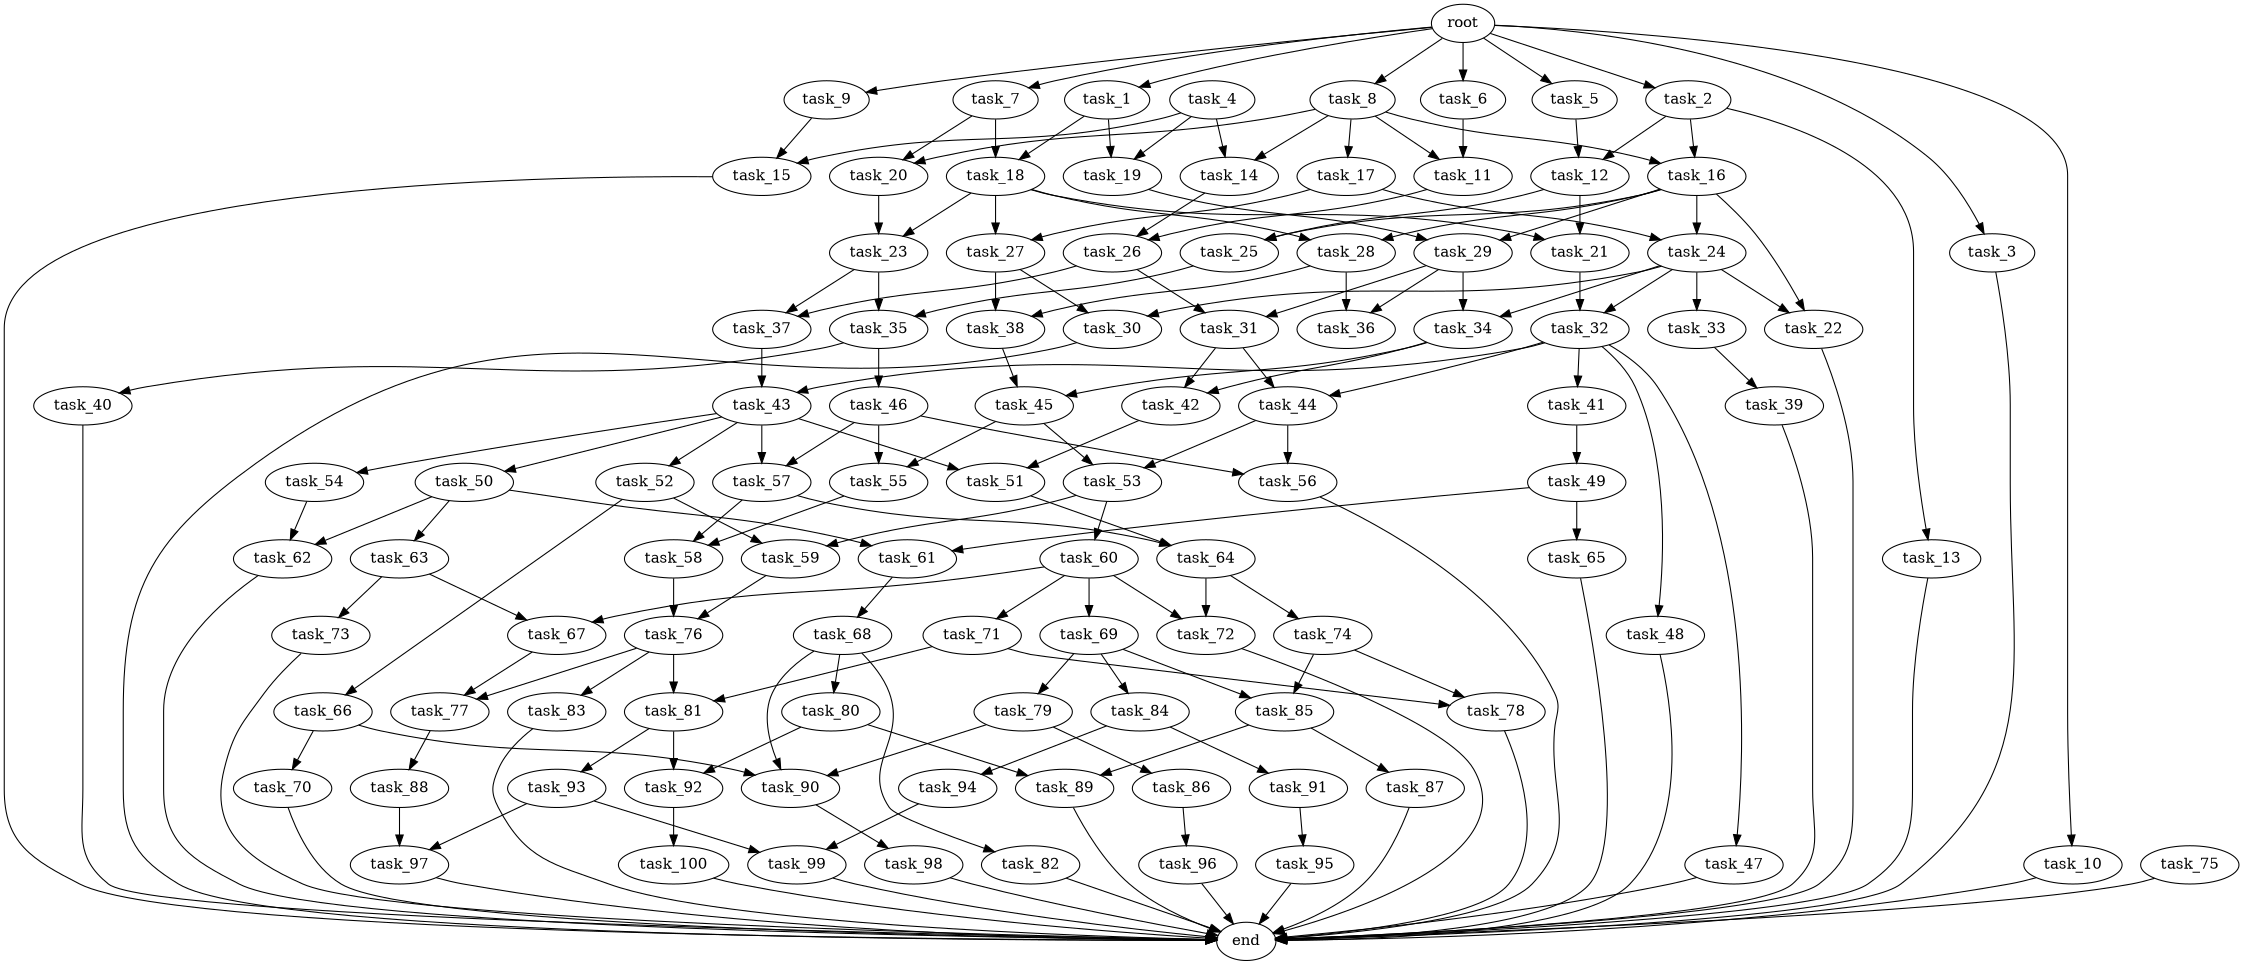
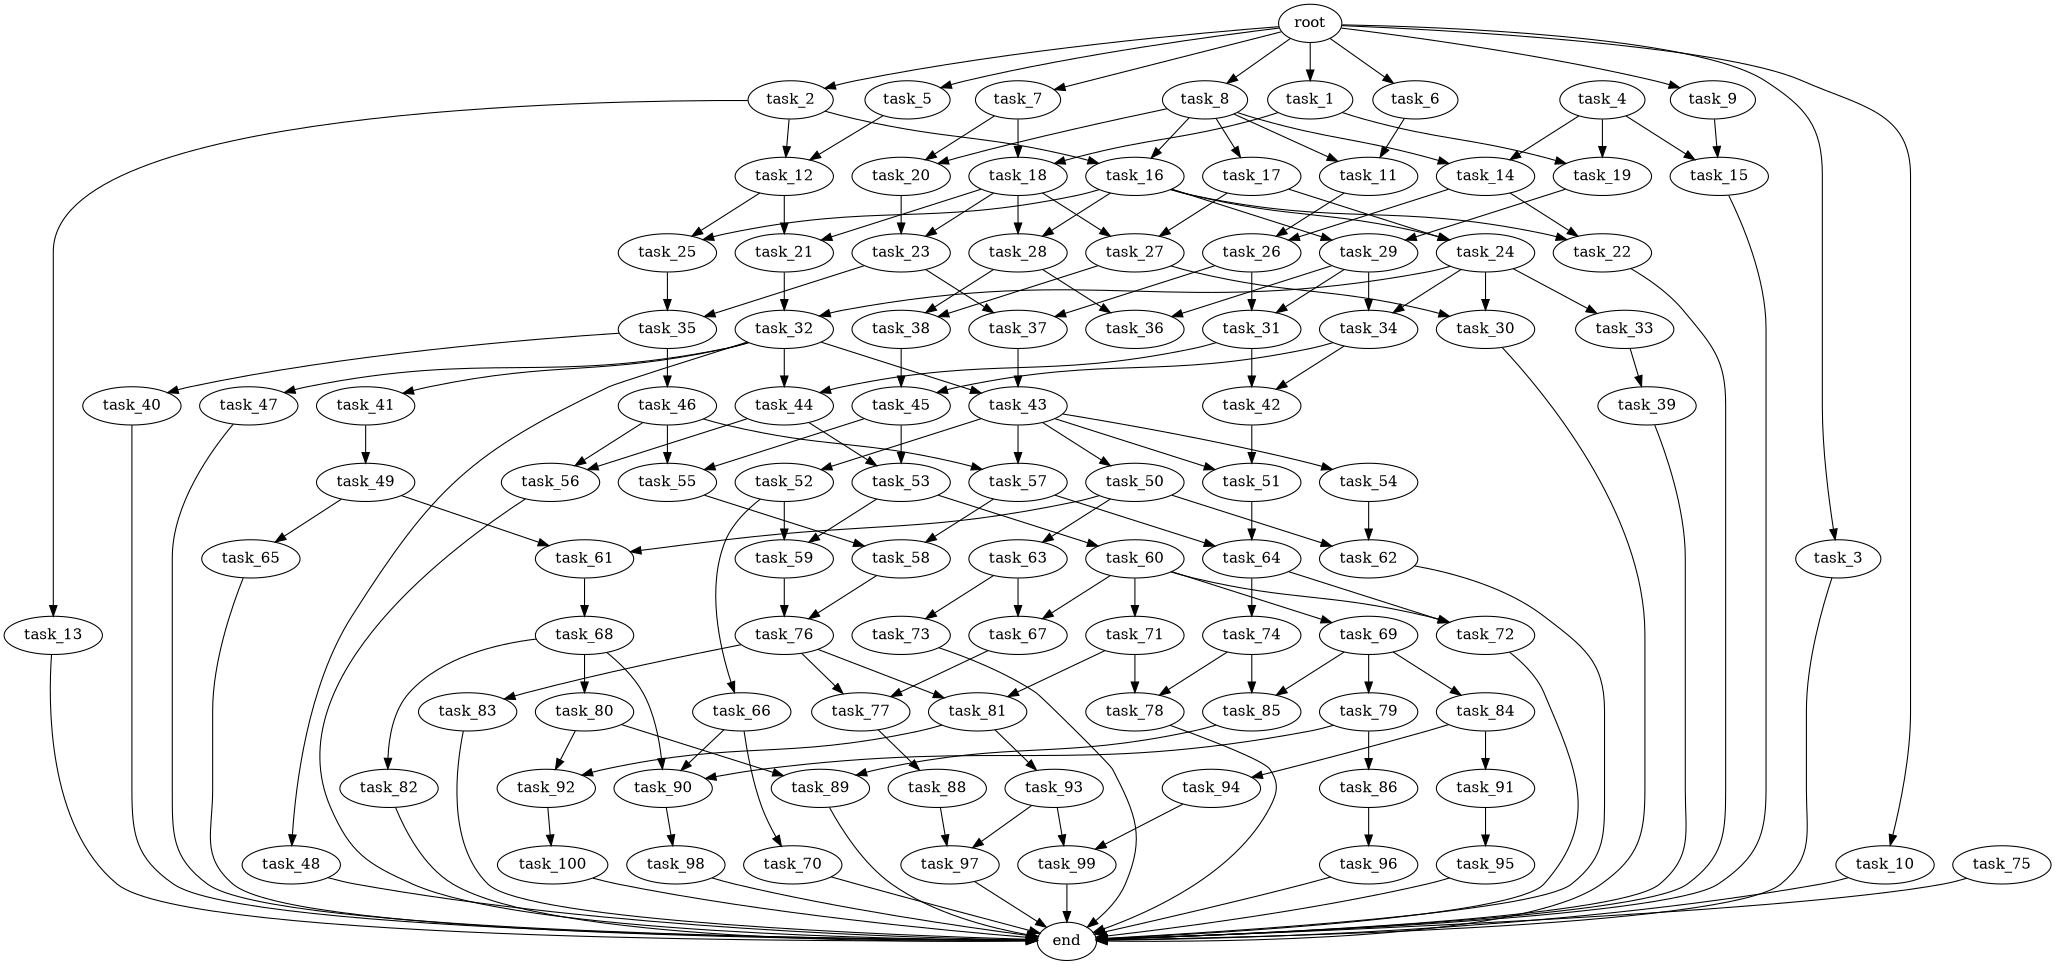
(1751, 288) -> (1539, 212)
(1415, 788) -> none
